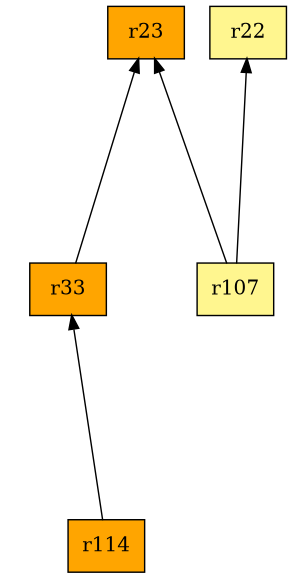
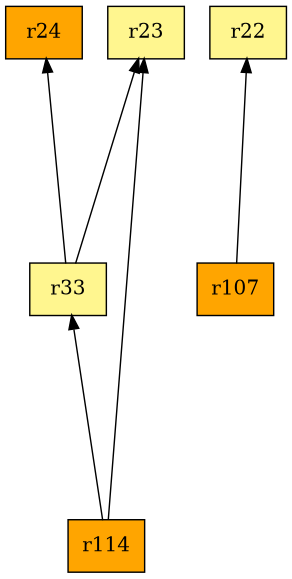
none -> (44, 33)
(146, 33) -> (146, 33)
(193, 168) -> (126, 296)
(68, 289) -> (68, 289)
(235, 289) -> (235, 289)
